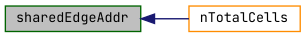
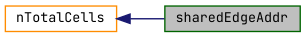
(172, 19) -> (147, 19)
